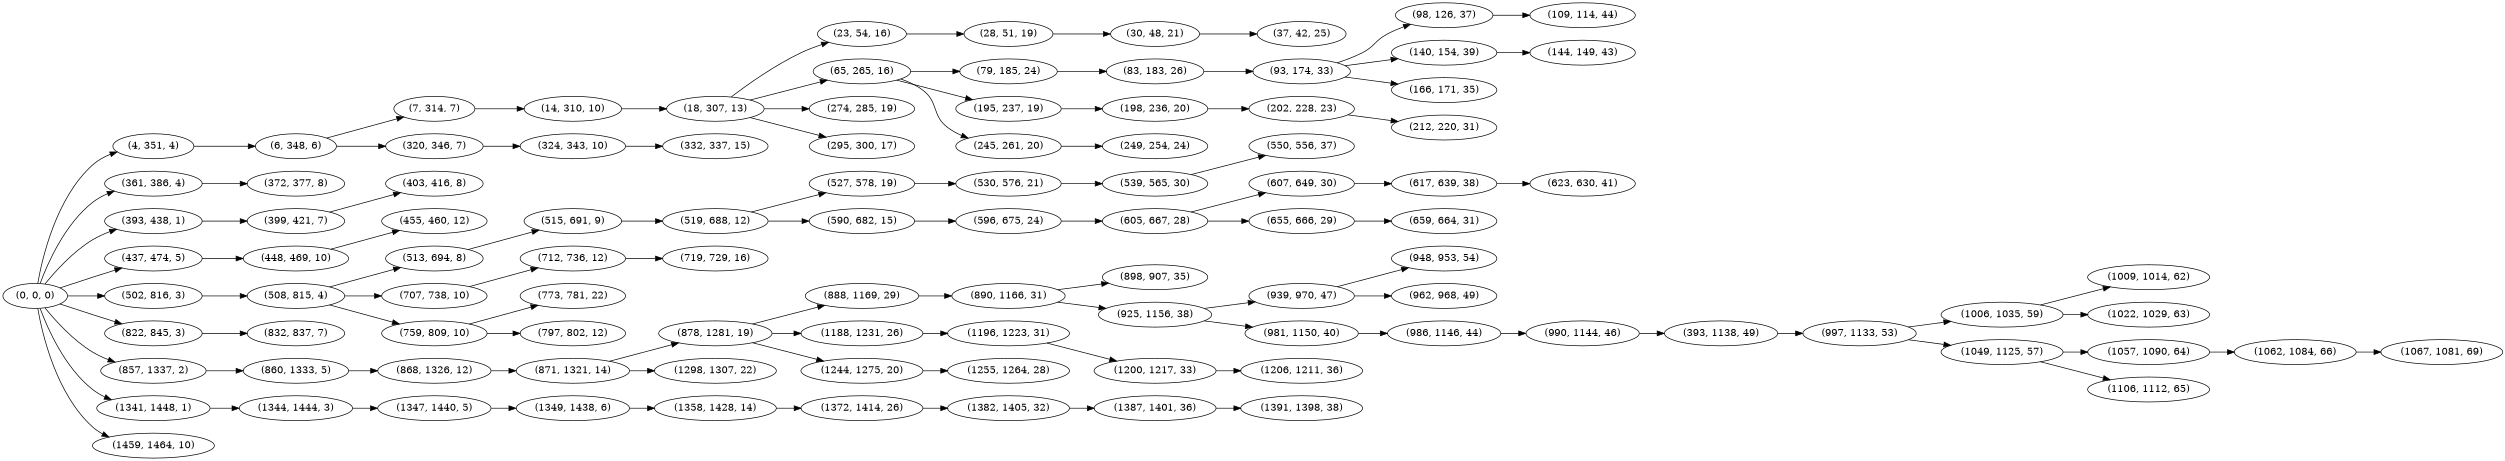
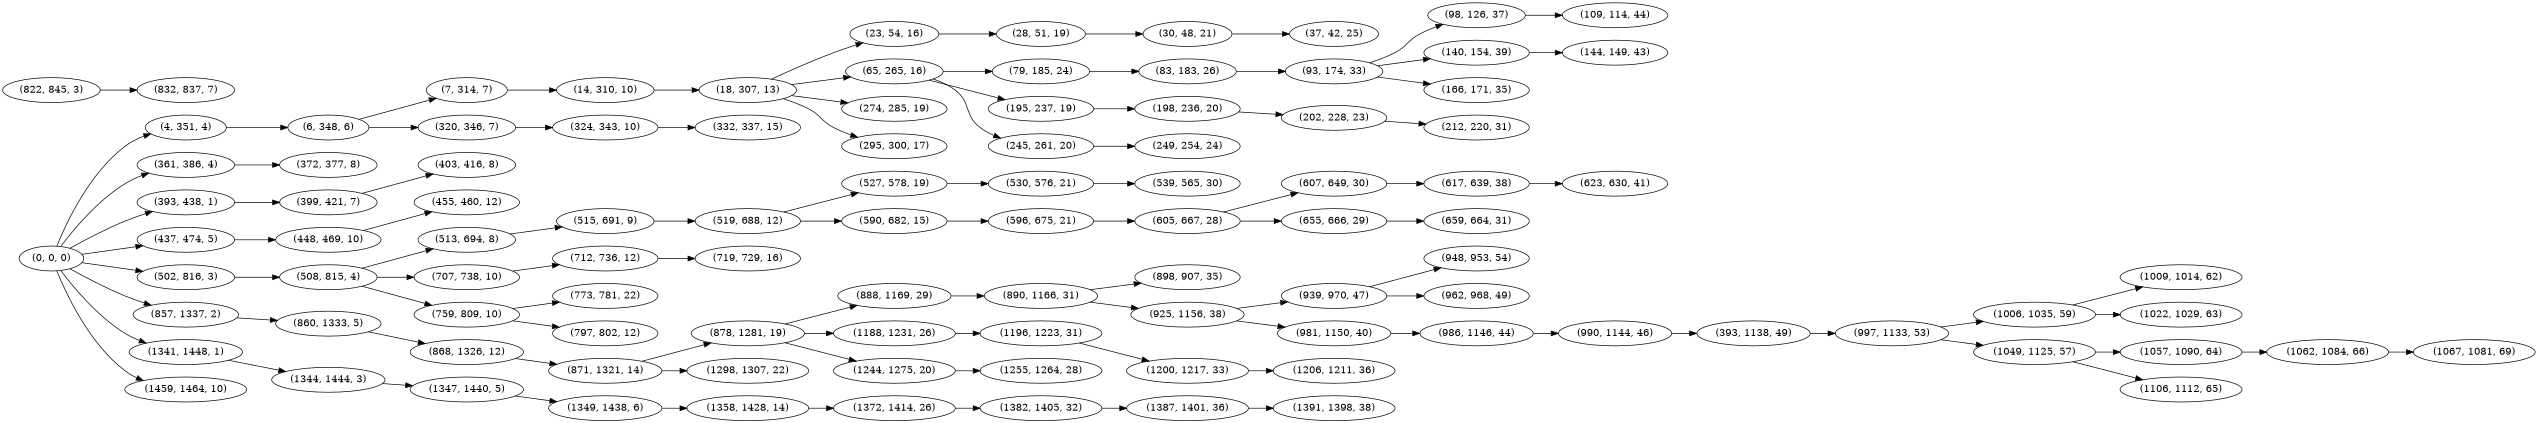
(1302, 146) -> none
(1008, 221) -> (1041, 221)
(88, 313) -> none
